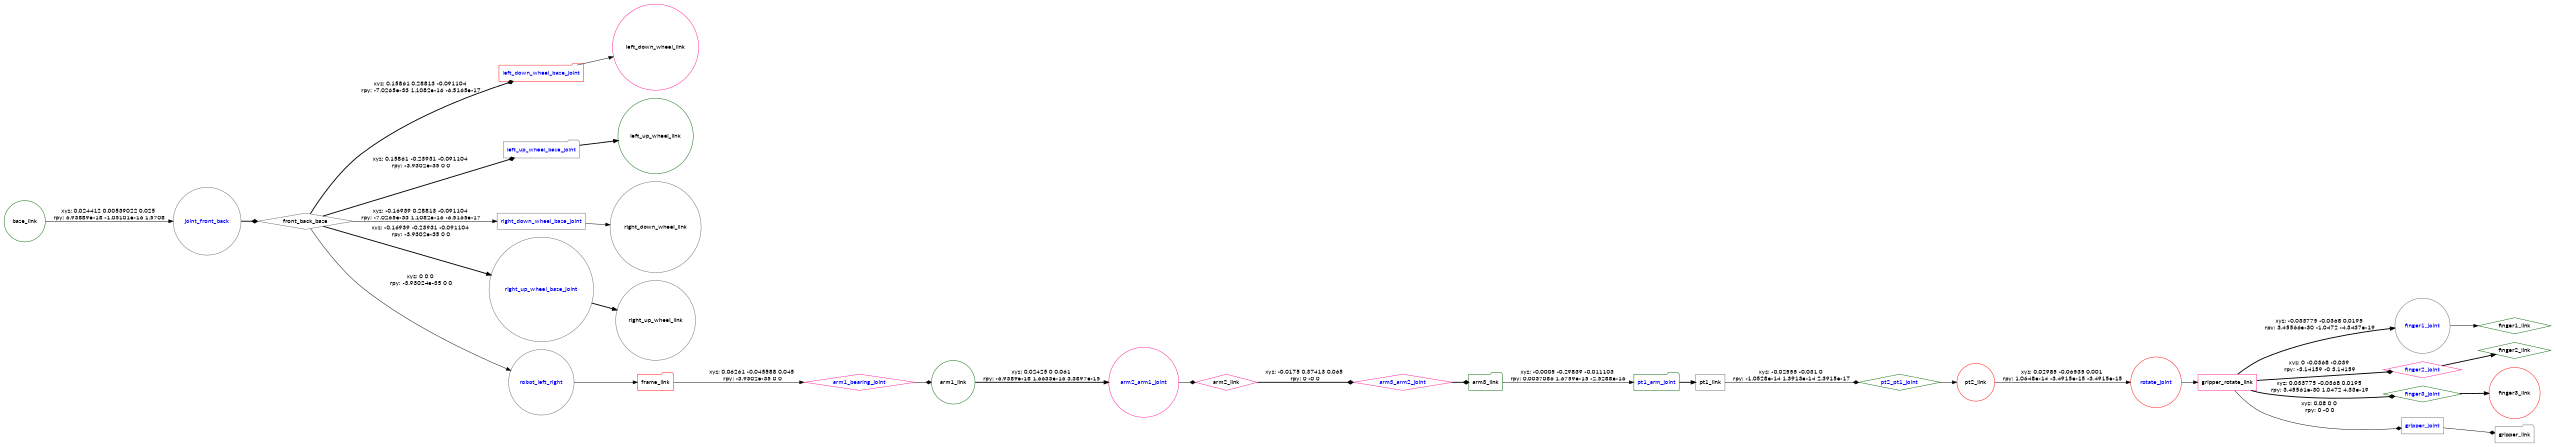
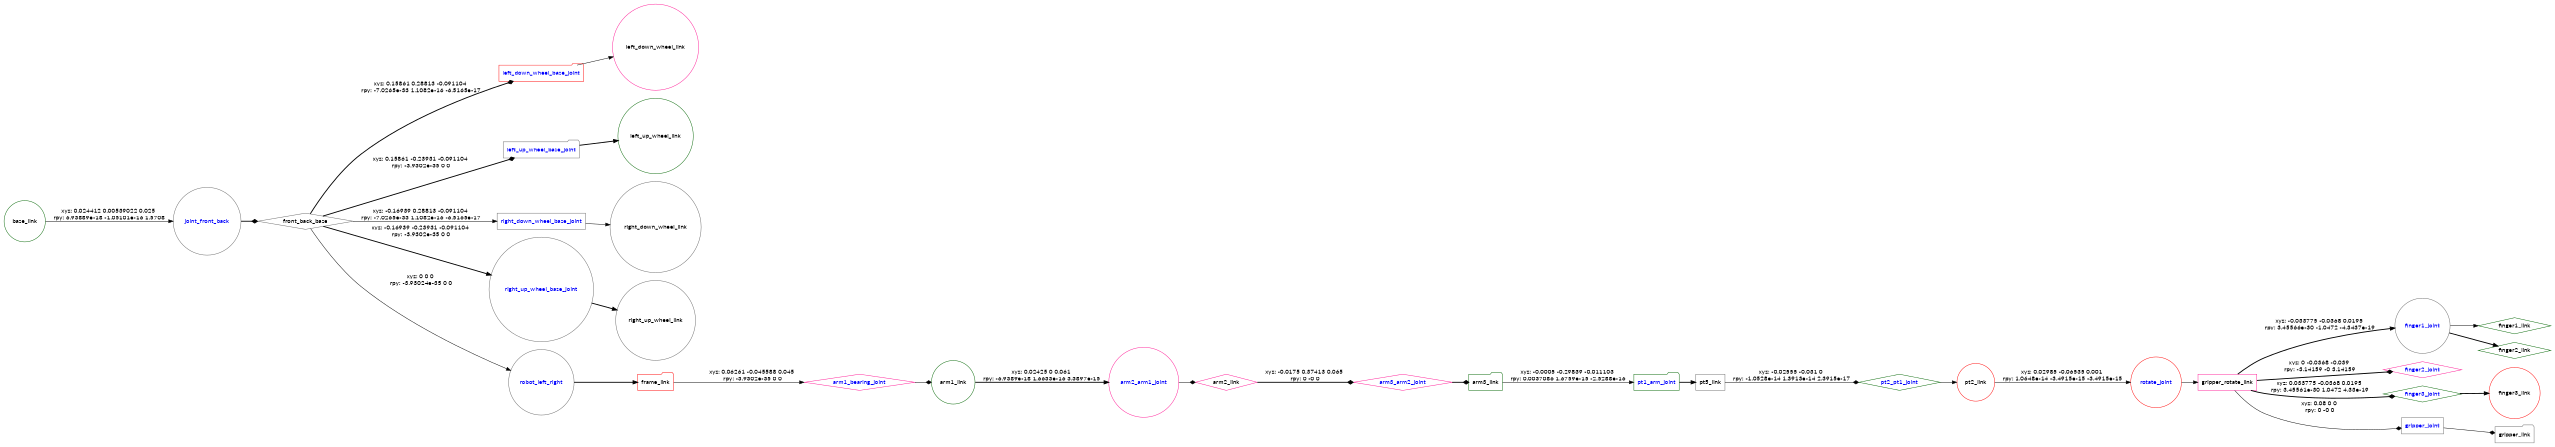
(2467, 361) -> (2471, 339)
(604, 382) -> (604, 382)
(1710, 382) -> (1710, 382)
